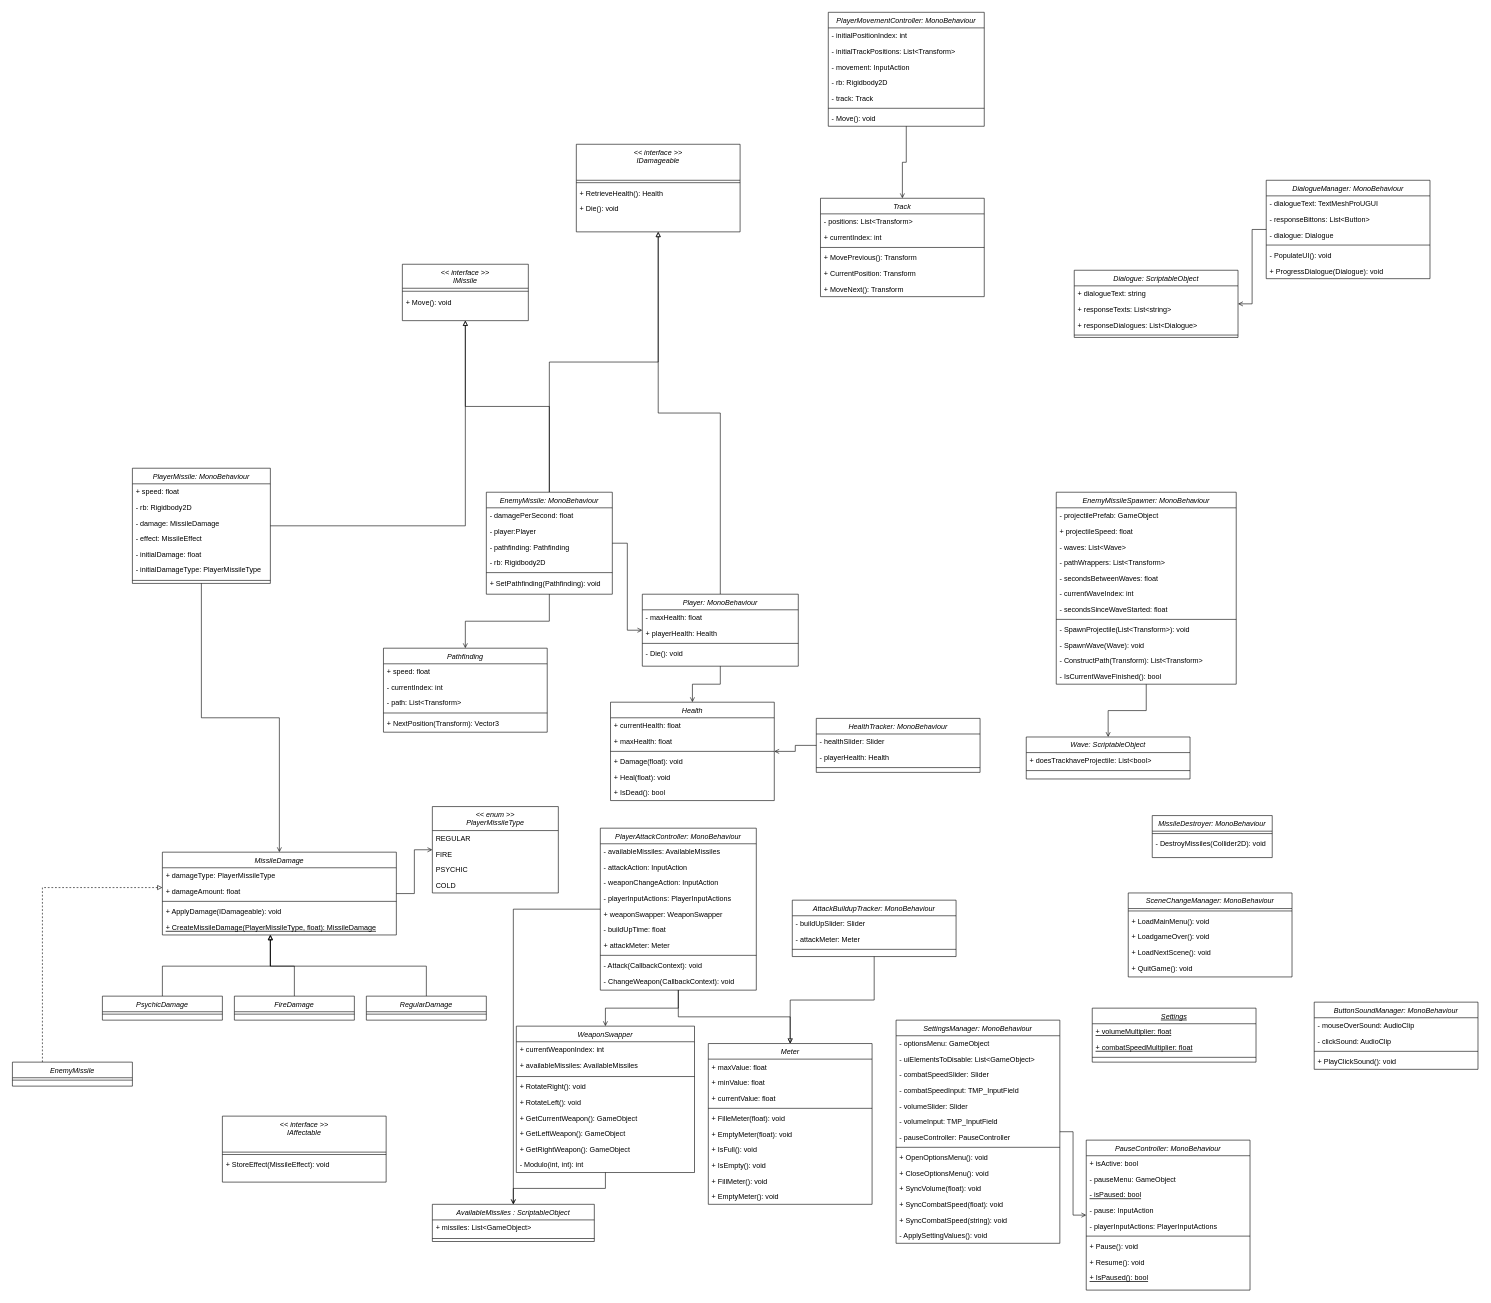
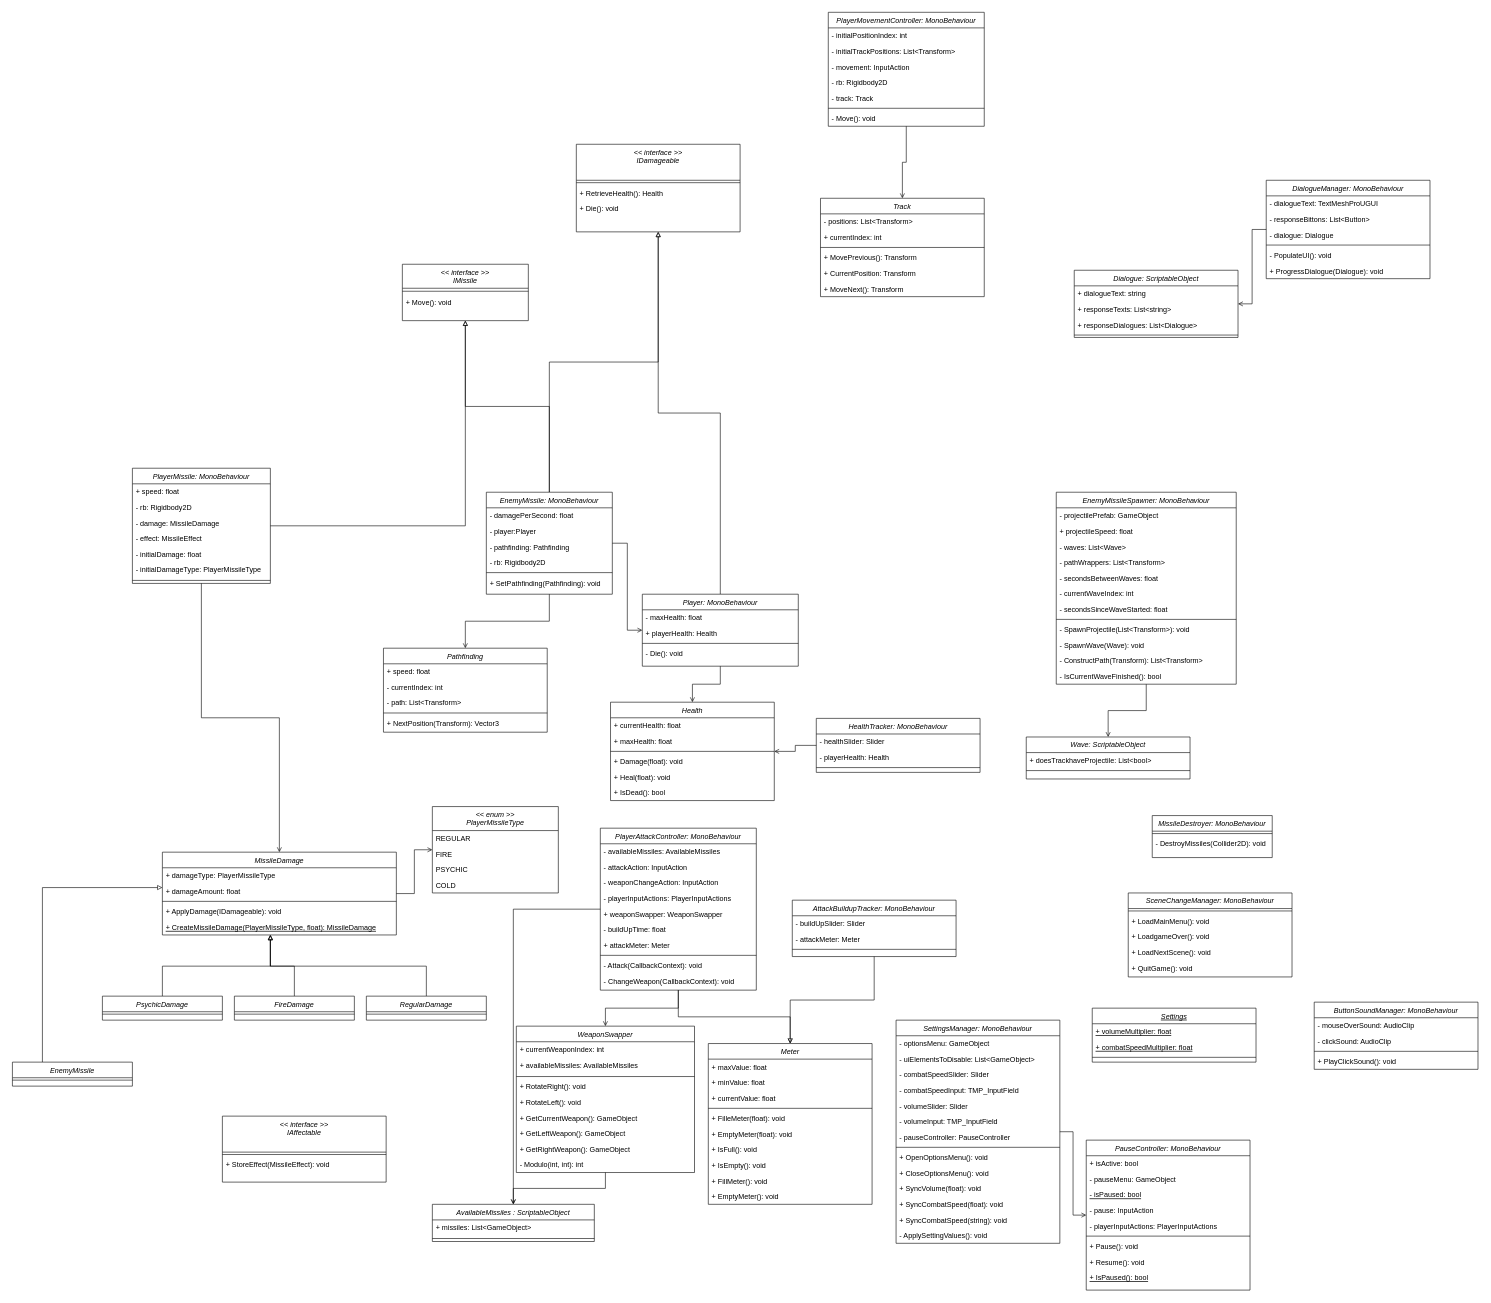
(42, 917) -> (42, 917)
